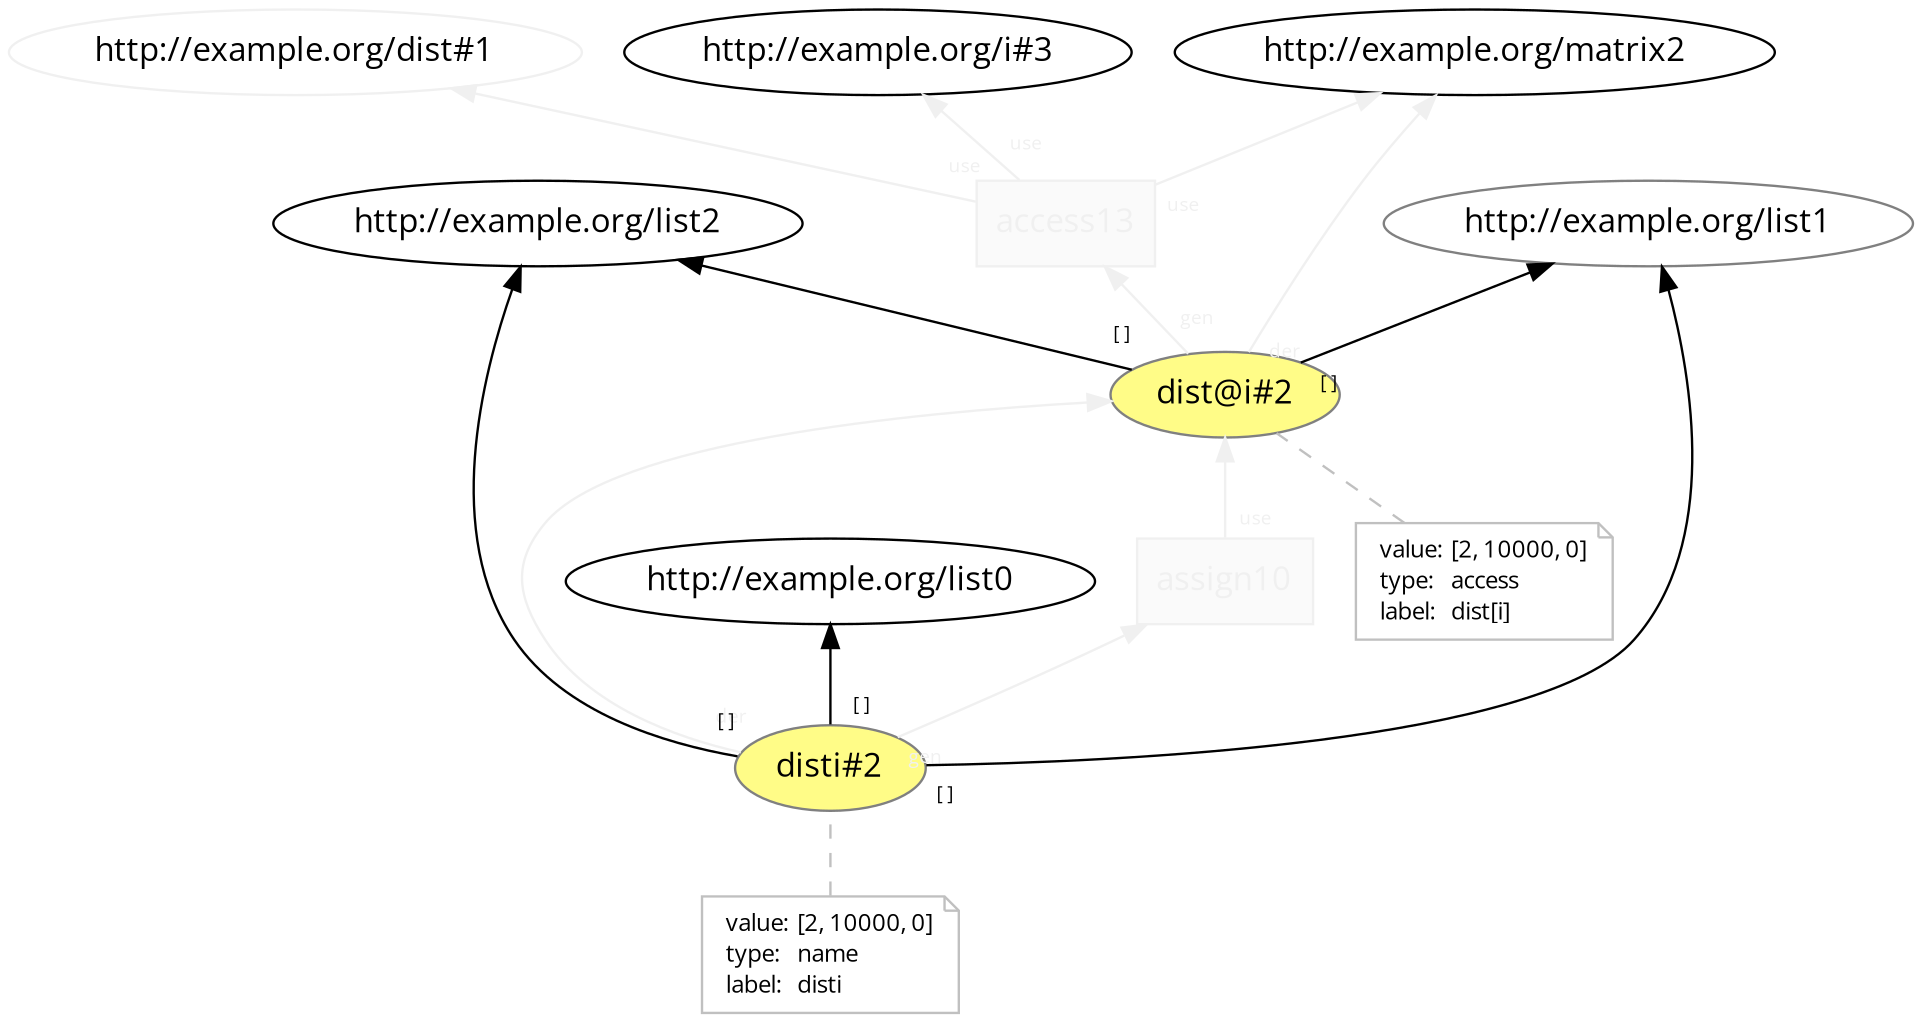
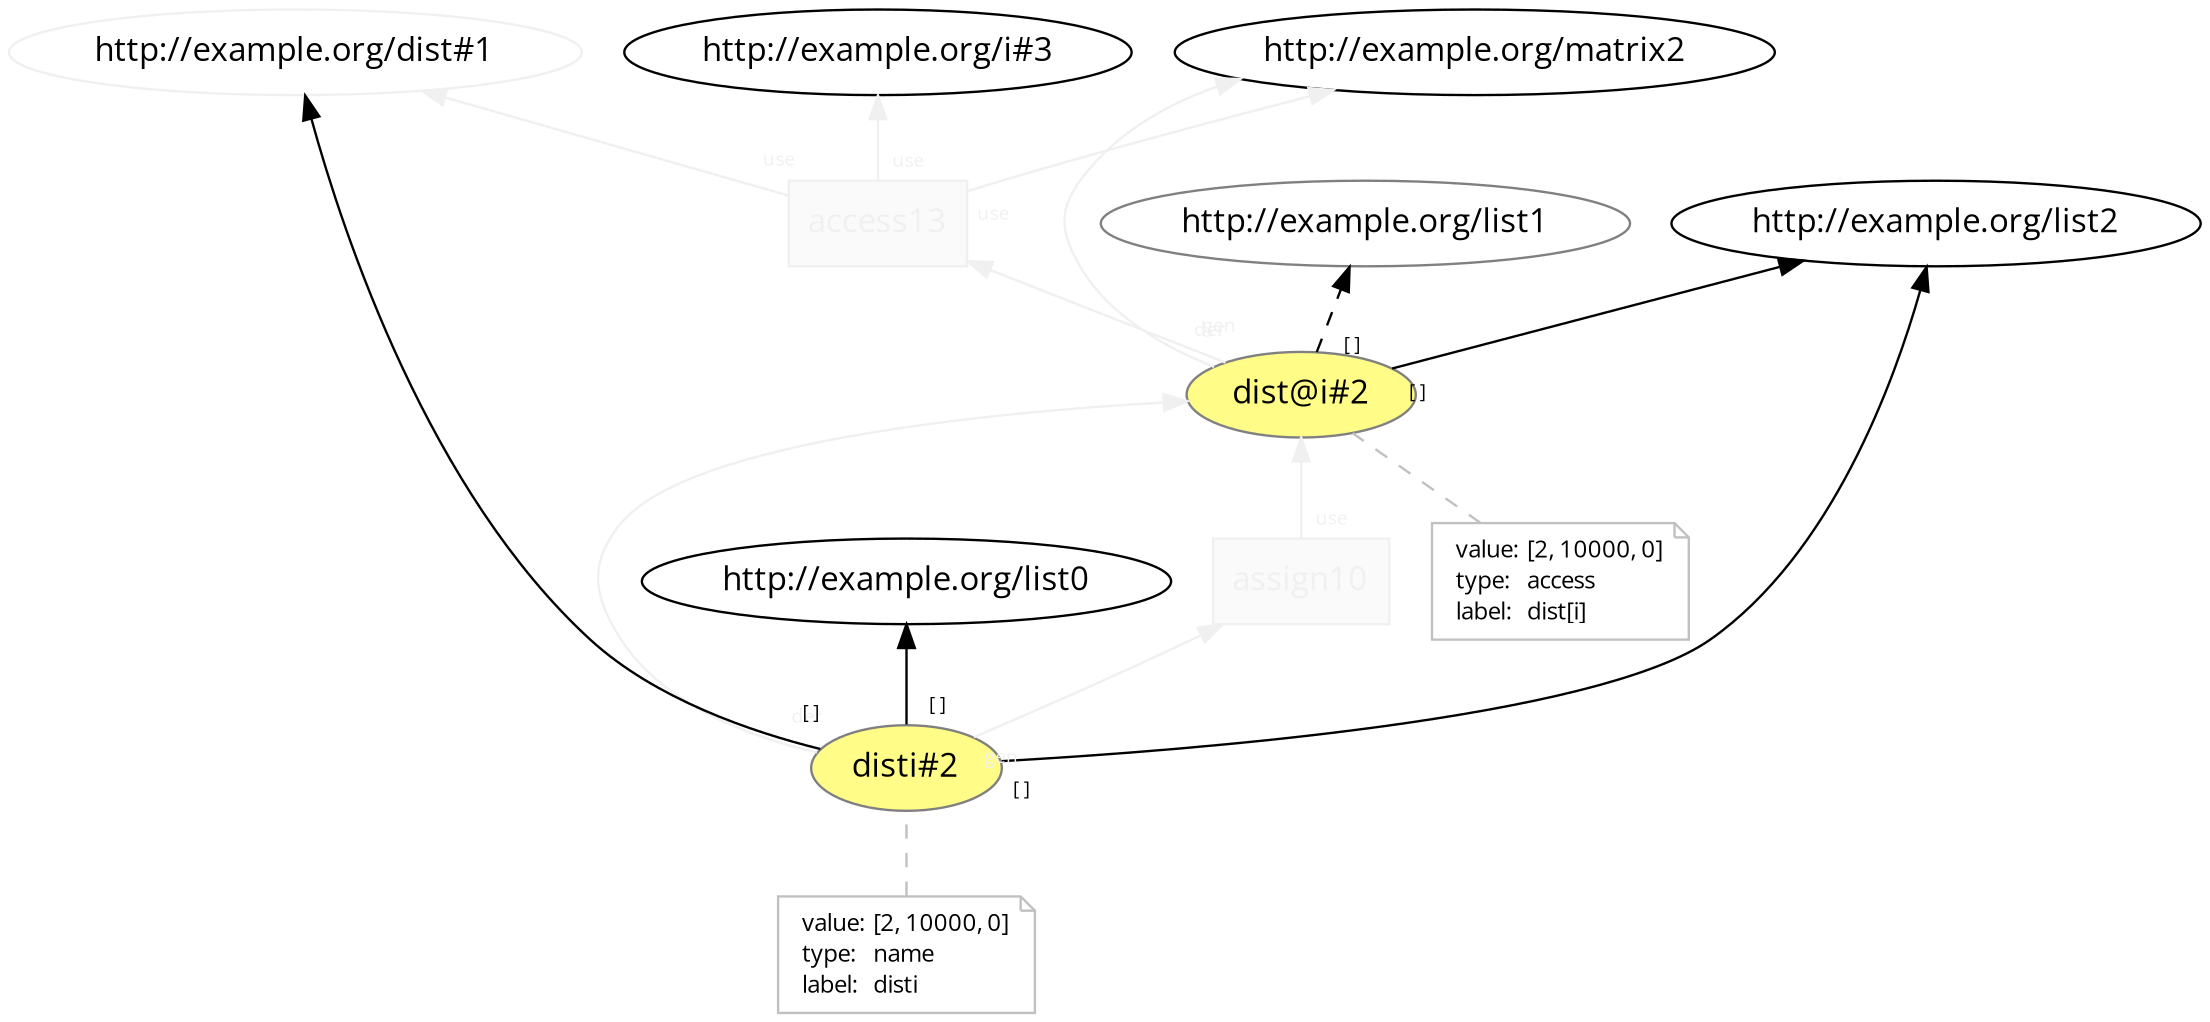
(1416, 317) -> (1329, 321)
(1470, 713) -> (481, 509)
